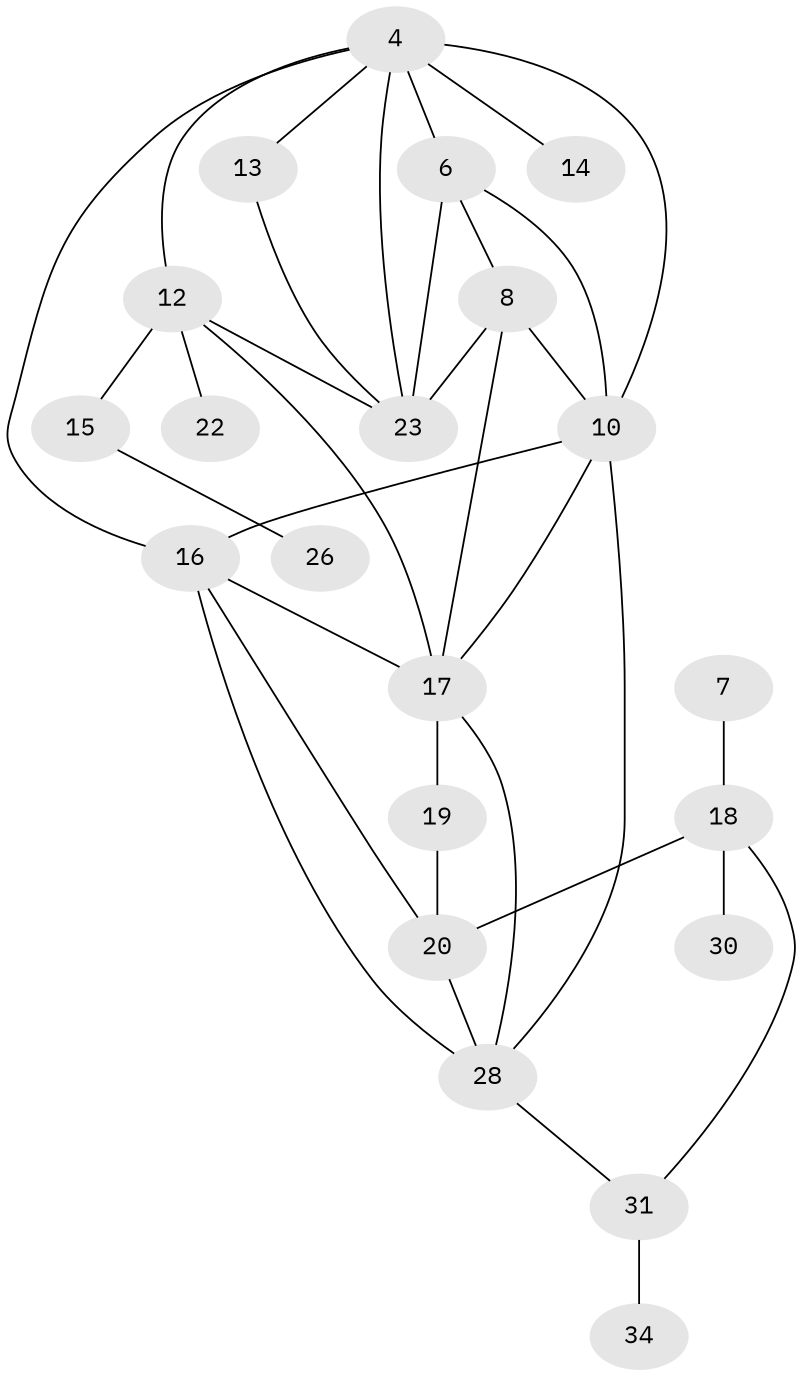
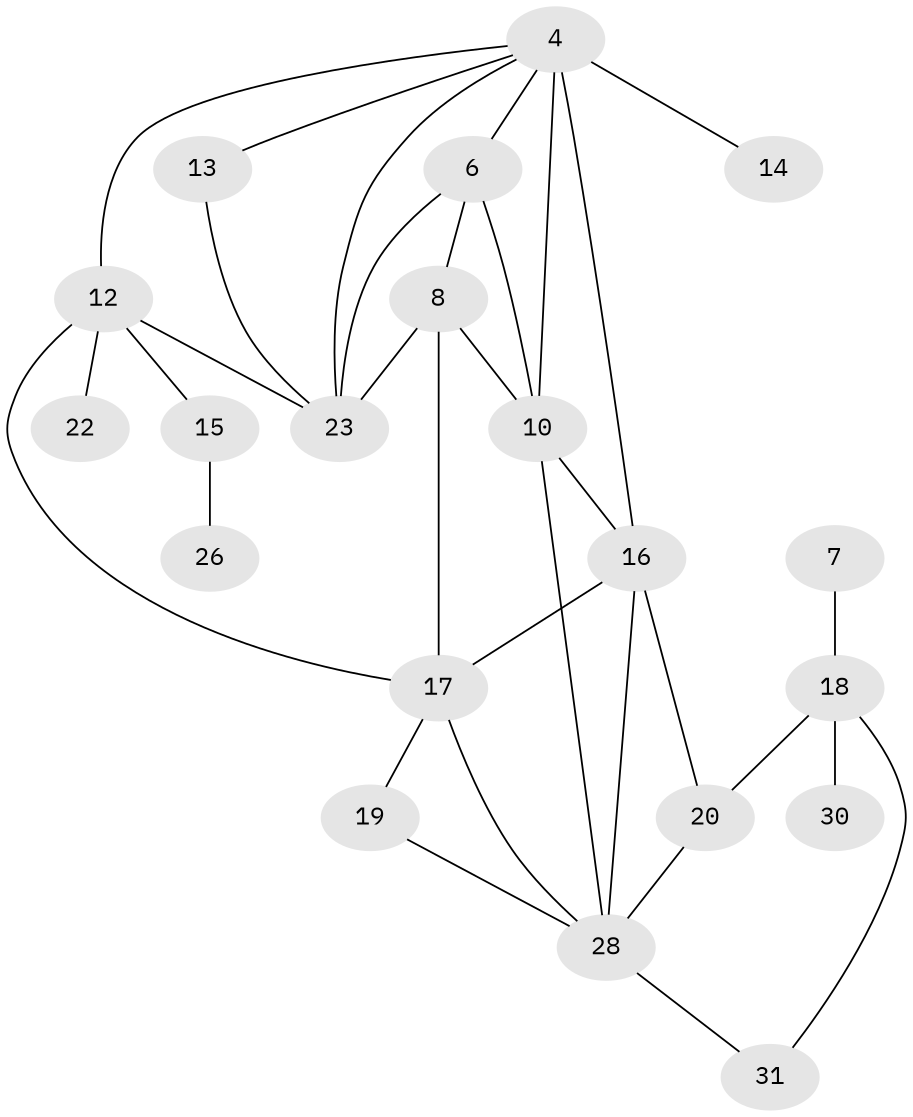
(531, 563) -> none
(437, 883) -> (488, 883)
(639, 1337) -> none
